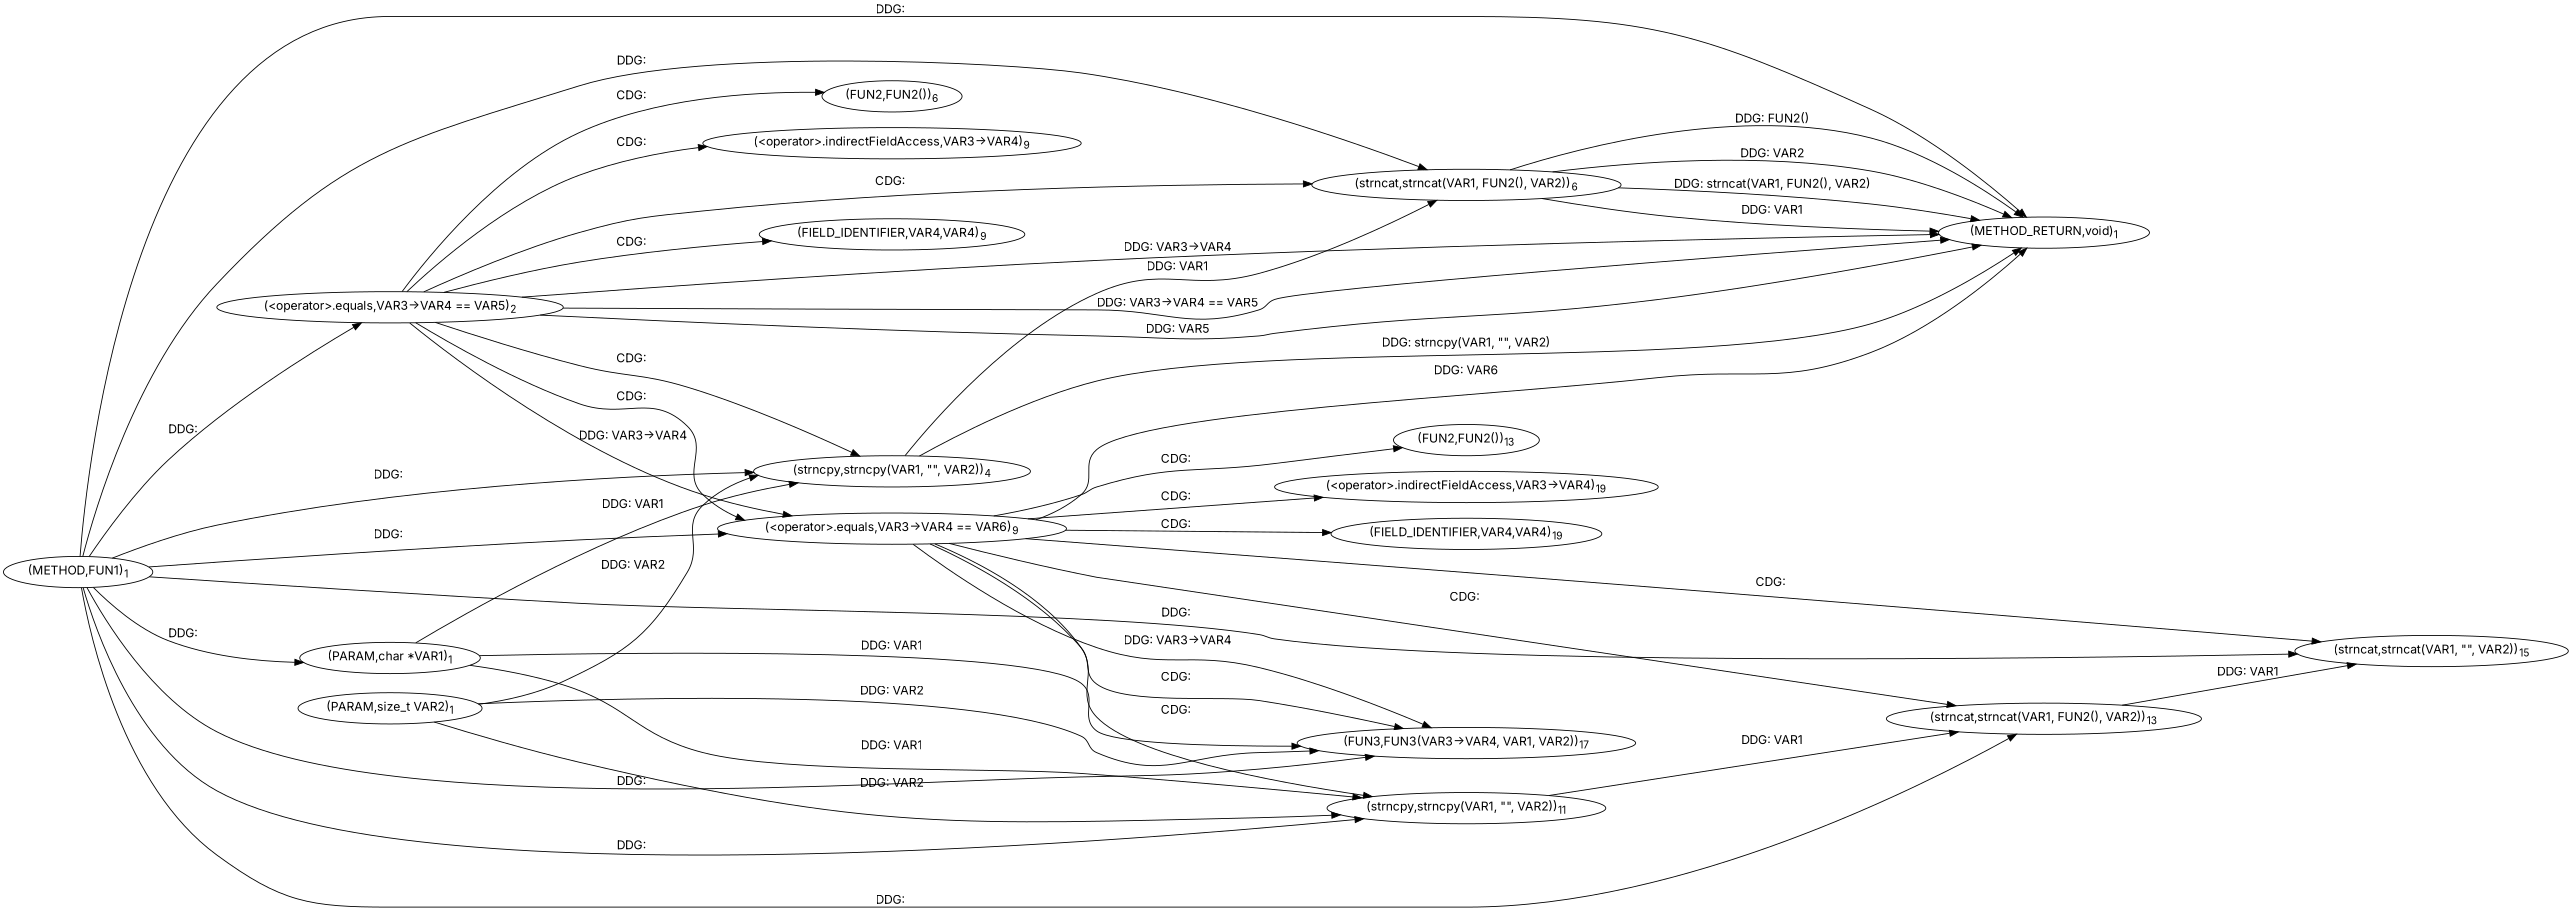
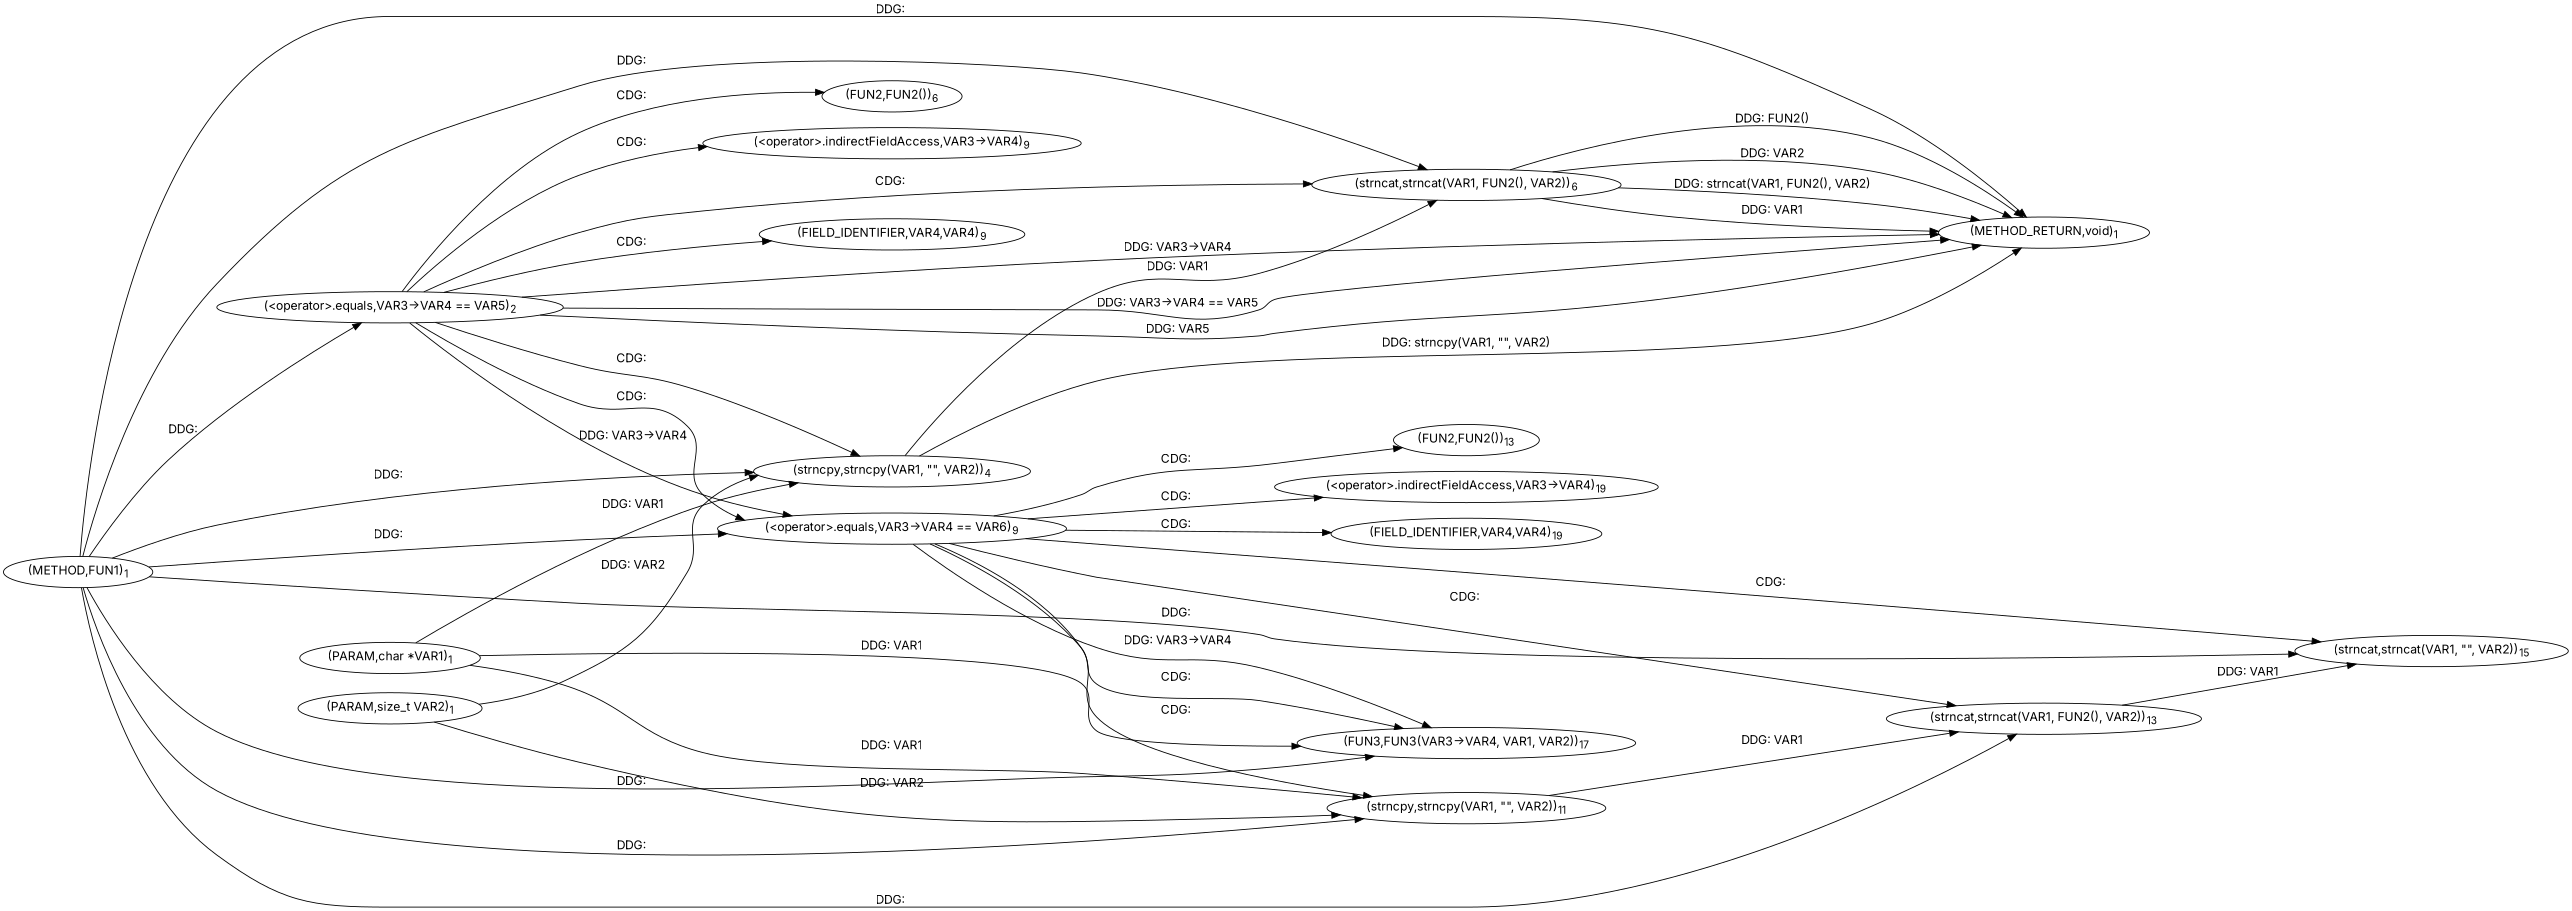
(1522, 390) -> none
(186, 646) -> none
(901, 704) -> none
